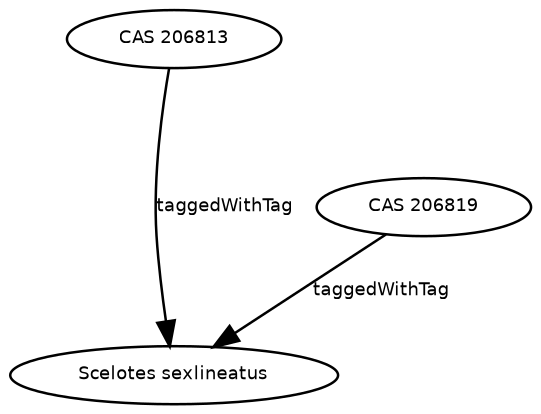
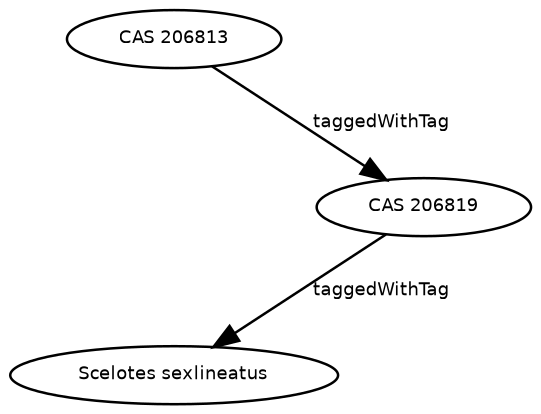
(156, 195) -> (288, 116)
